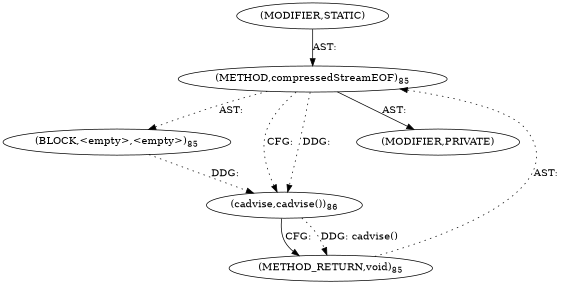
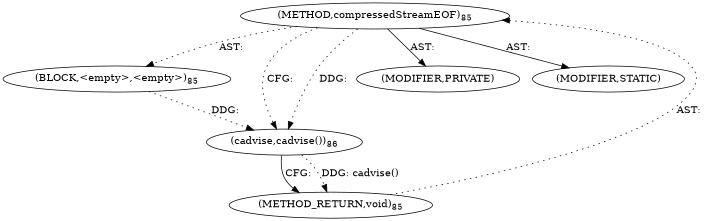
(313, 44) -> (491, 47)
